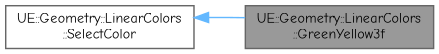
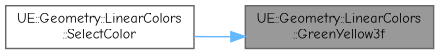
(227, 17) -> (212, 37)
